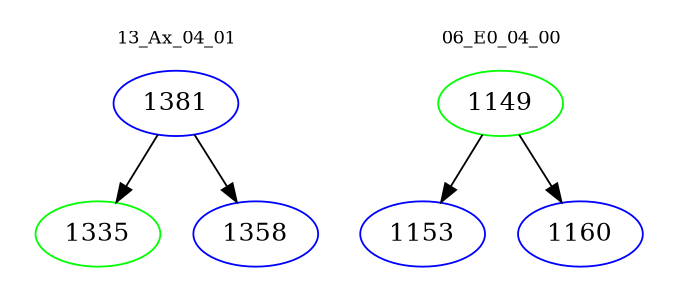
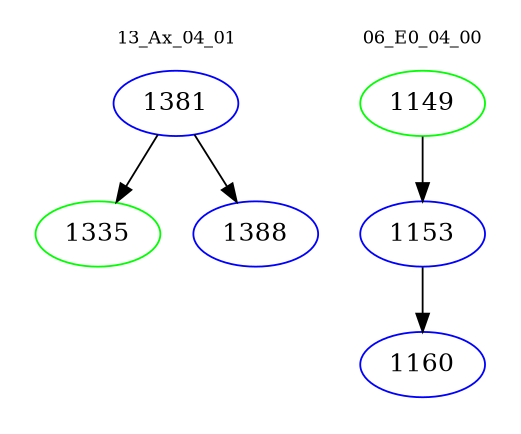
(535, 160) -> (423, 290)
(256, 234) -> (256, 234)
